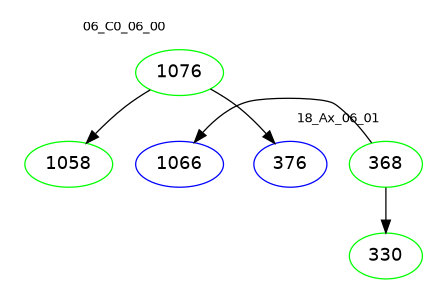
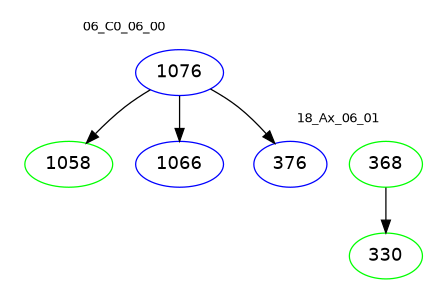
(180, 73) -> (180, 73)
(291, 98) -> (180, 112)
